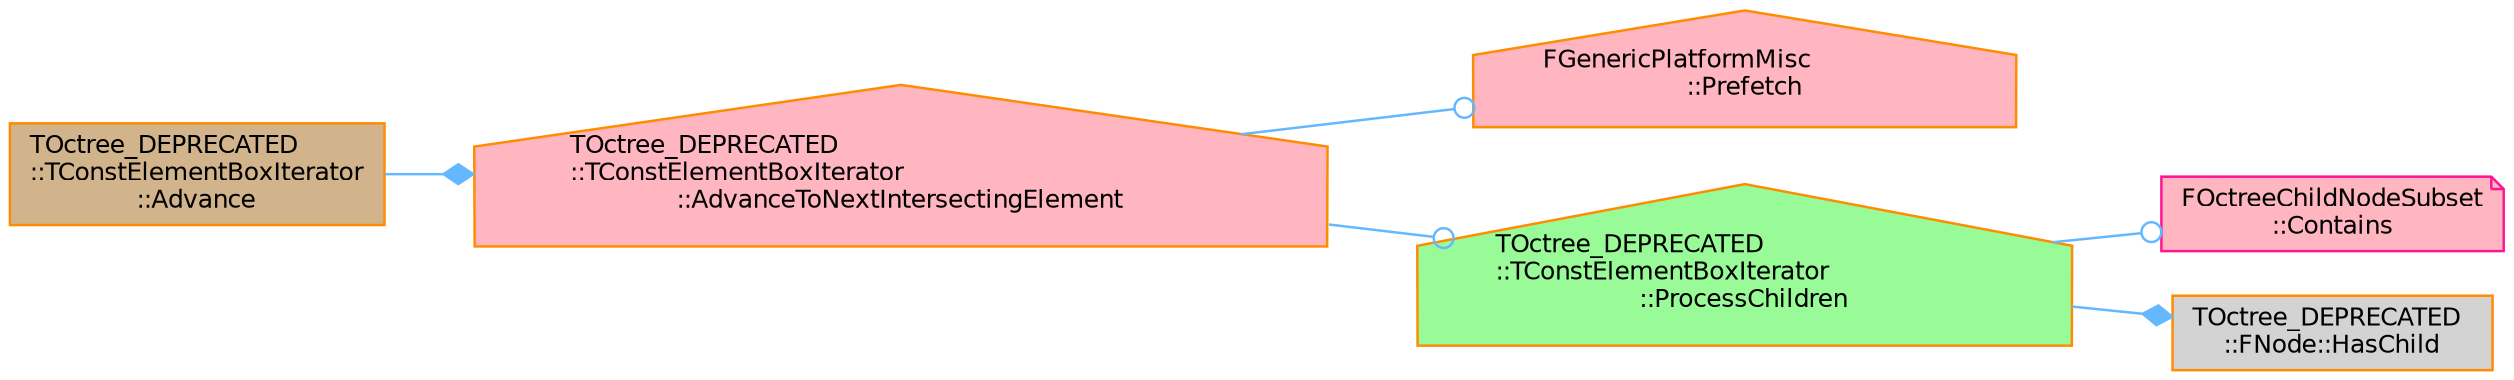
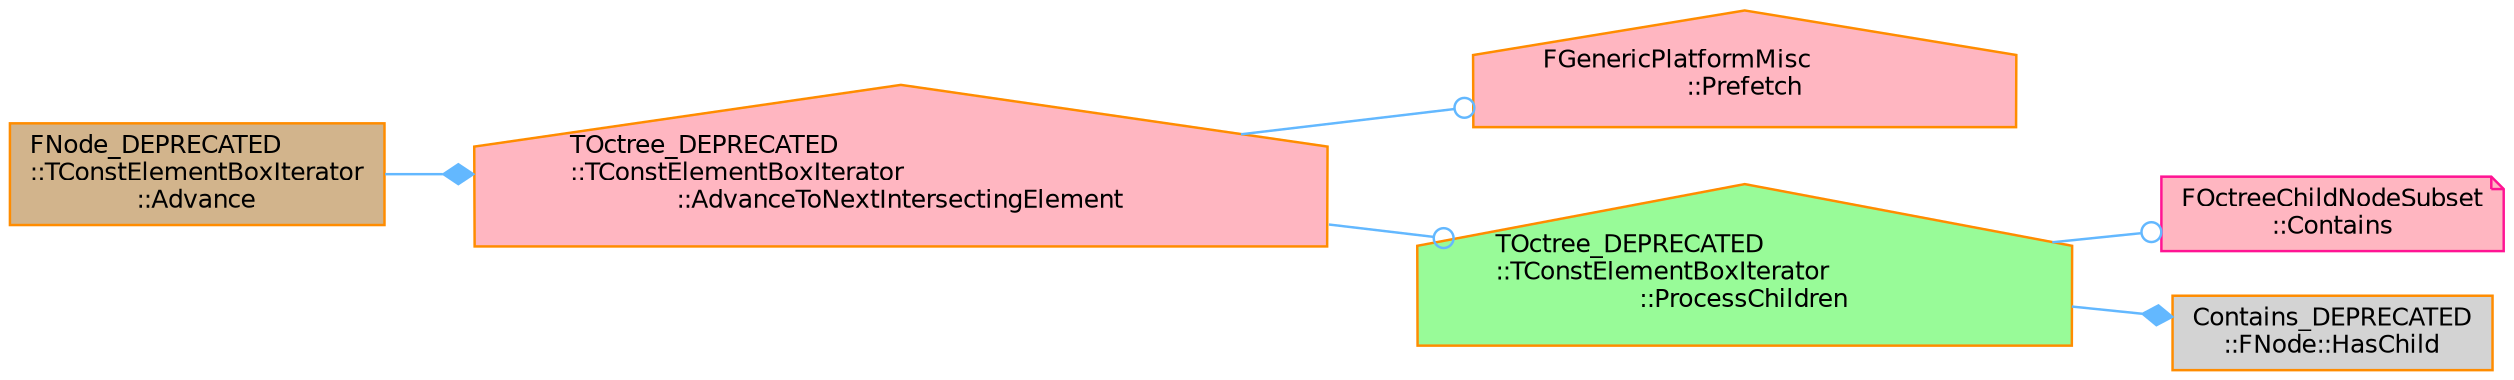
(197, 174) -> (197, 174)
(2333, 333) -> (2333, 333)
